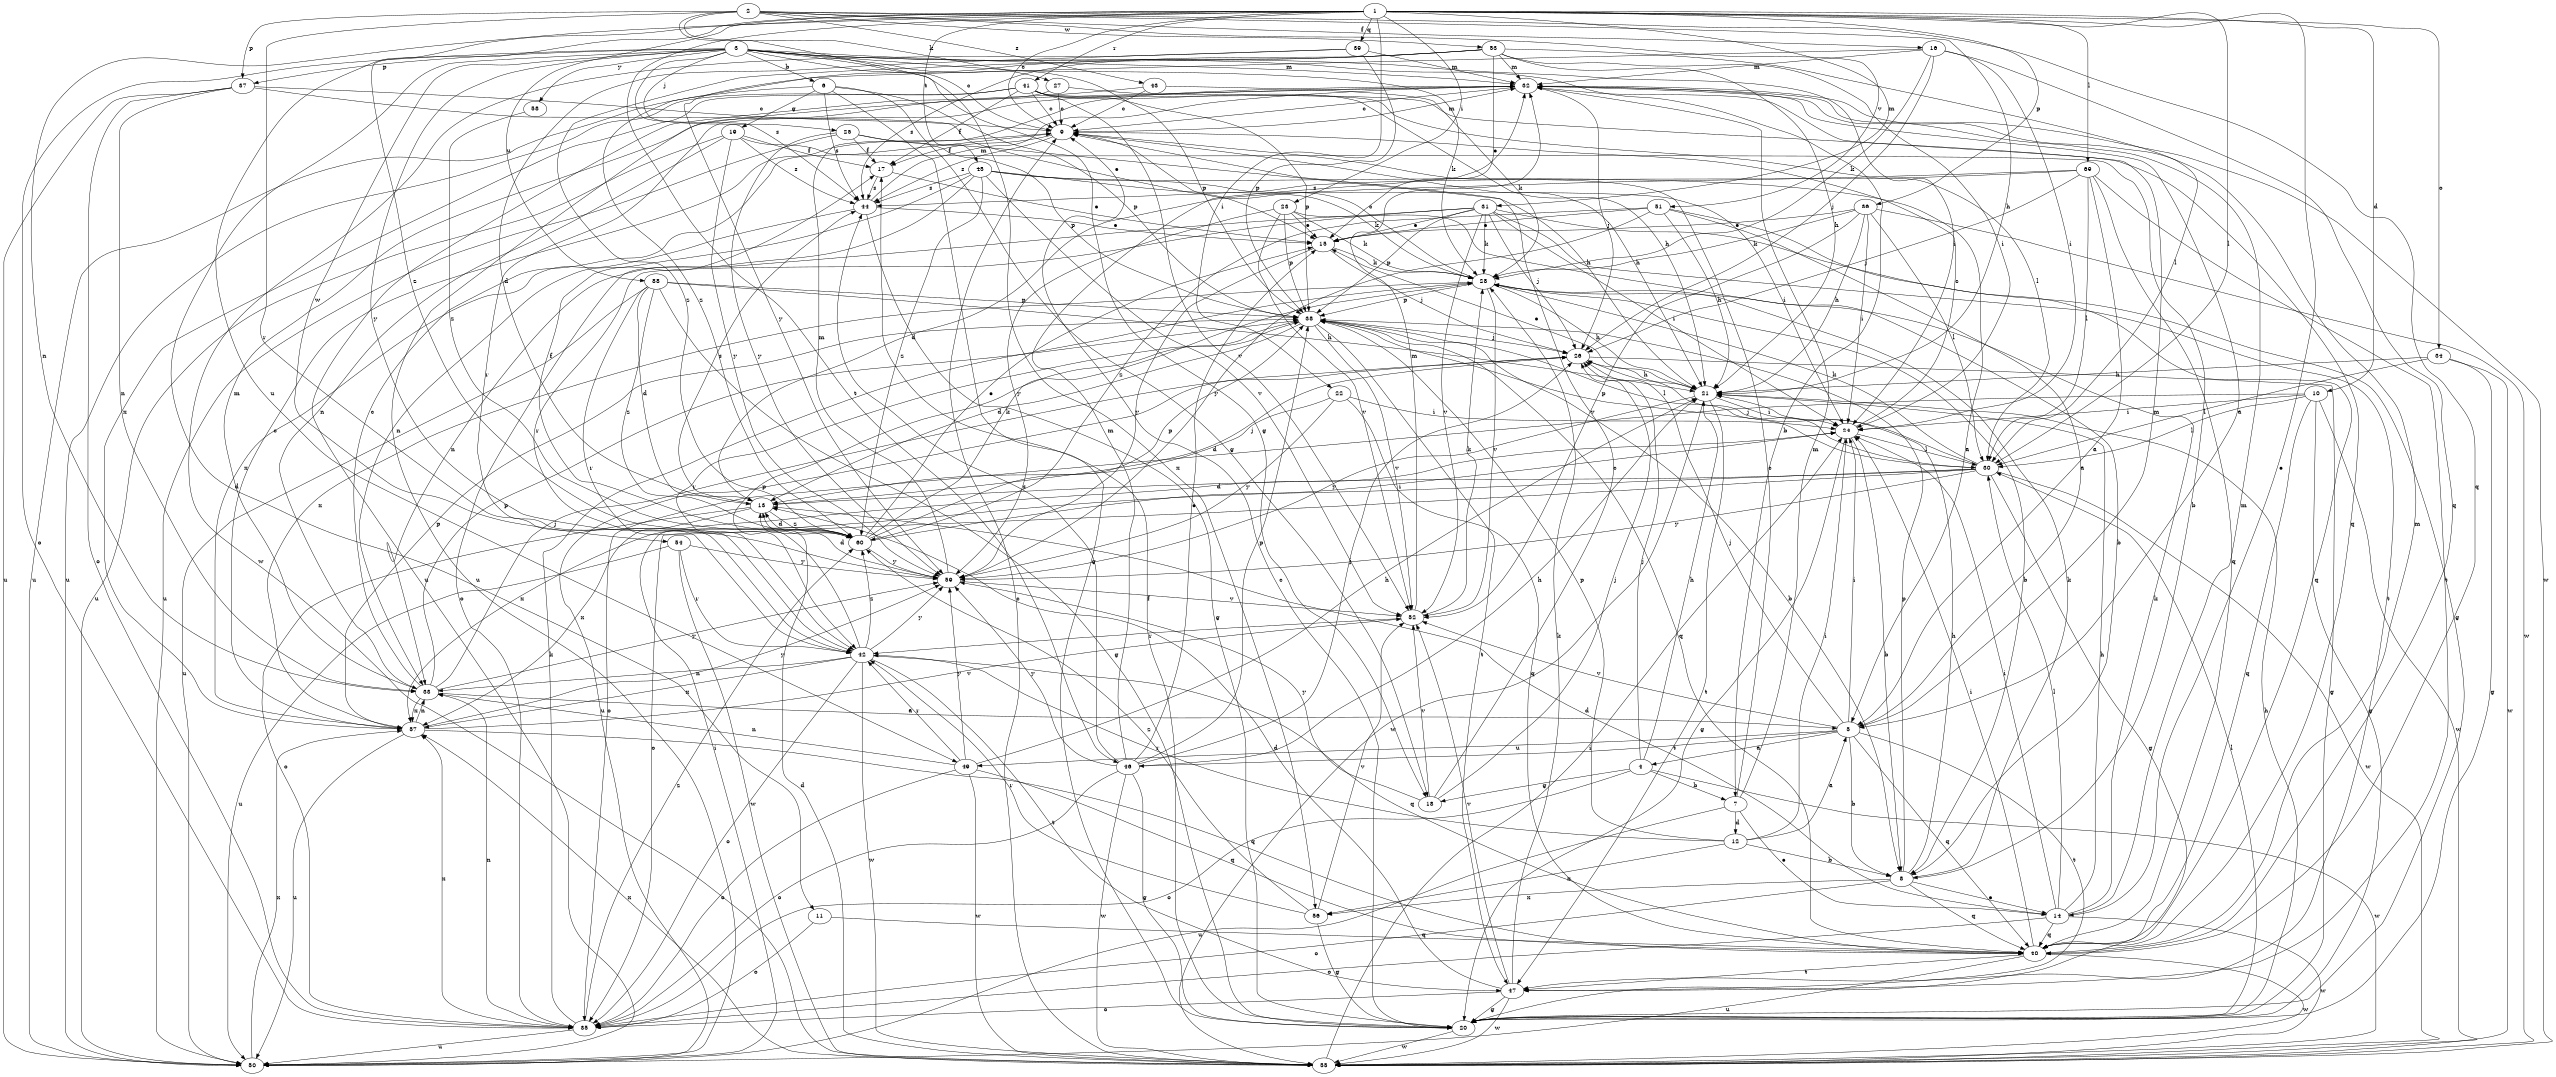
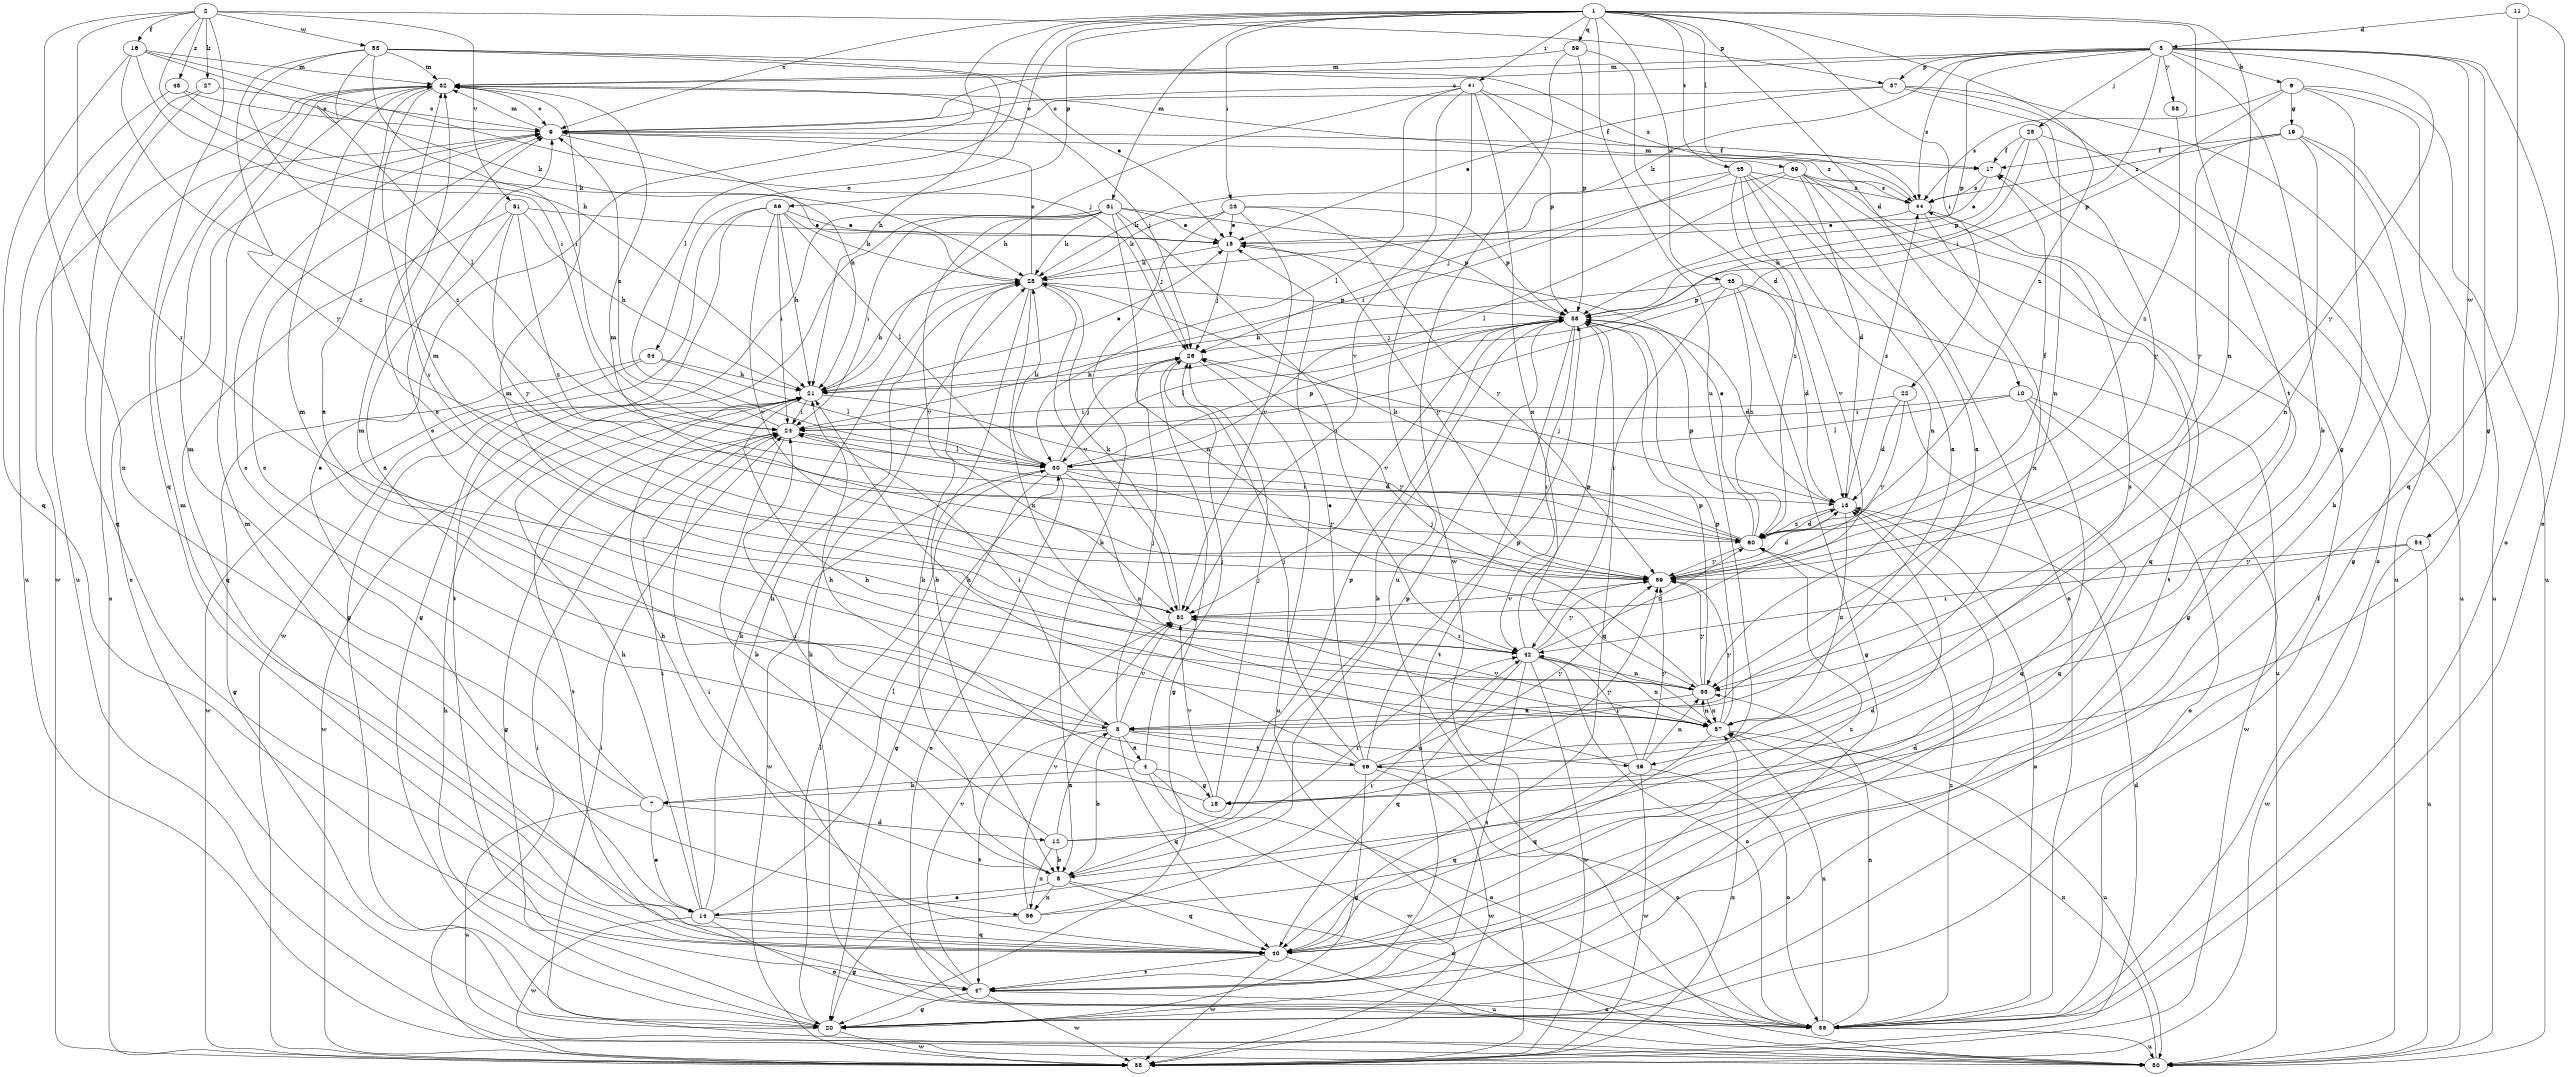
(656, 282) -> (1731, 282)
(201, 462) -> (2342, 30)
(2278, 1011) -> (348, 632)
